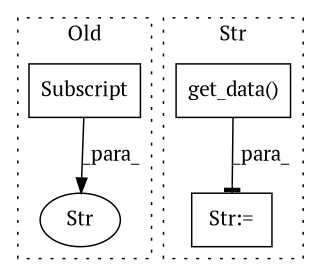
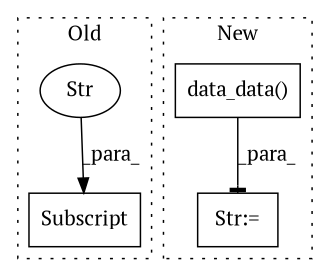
(233, 35) -> (238, 35)
(233, 91) -> (238, 91)
(83, 148) -> (82, 148)
